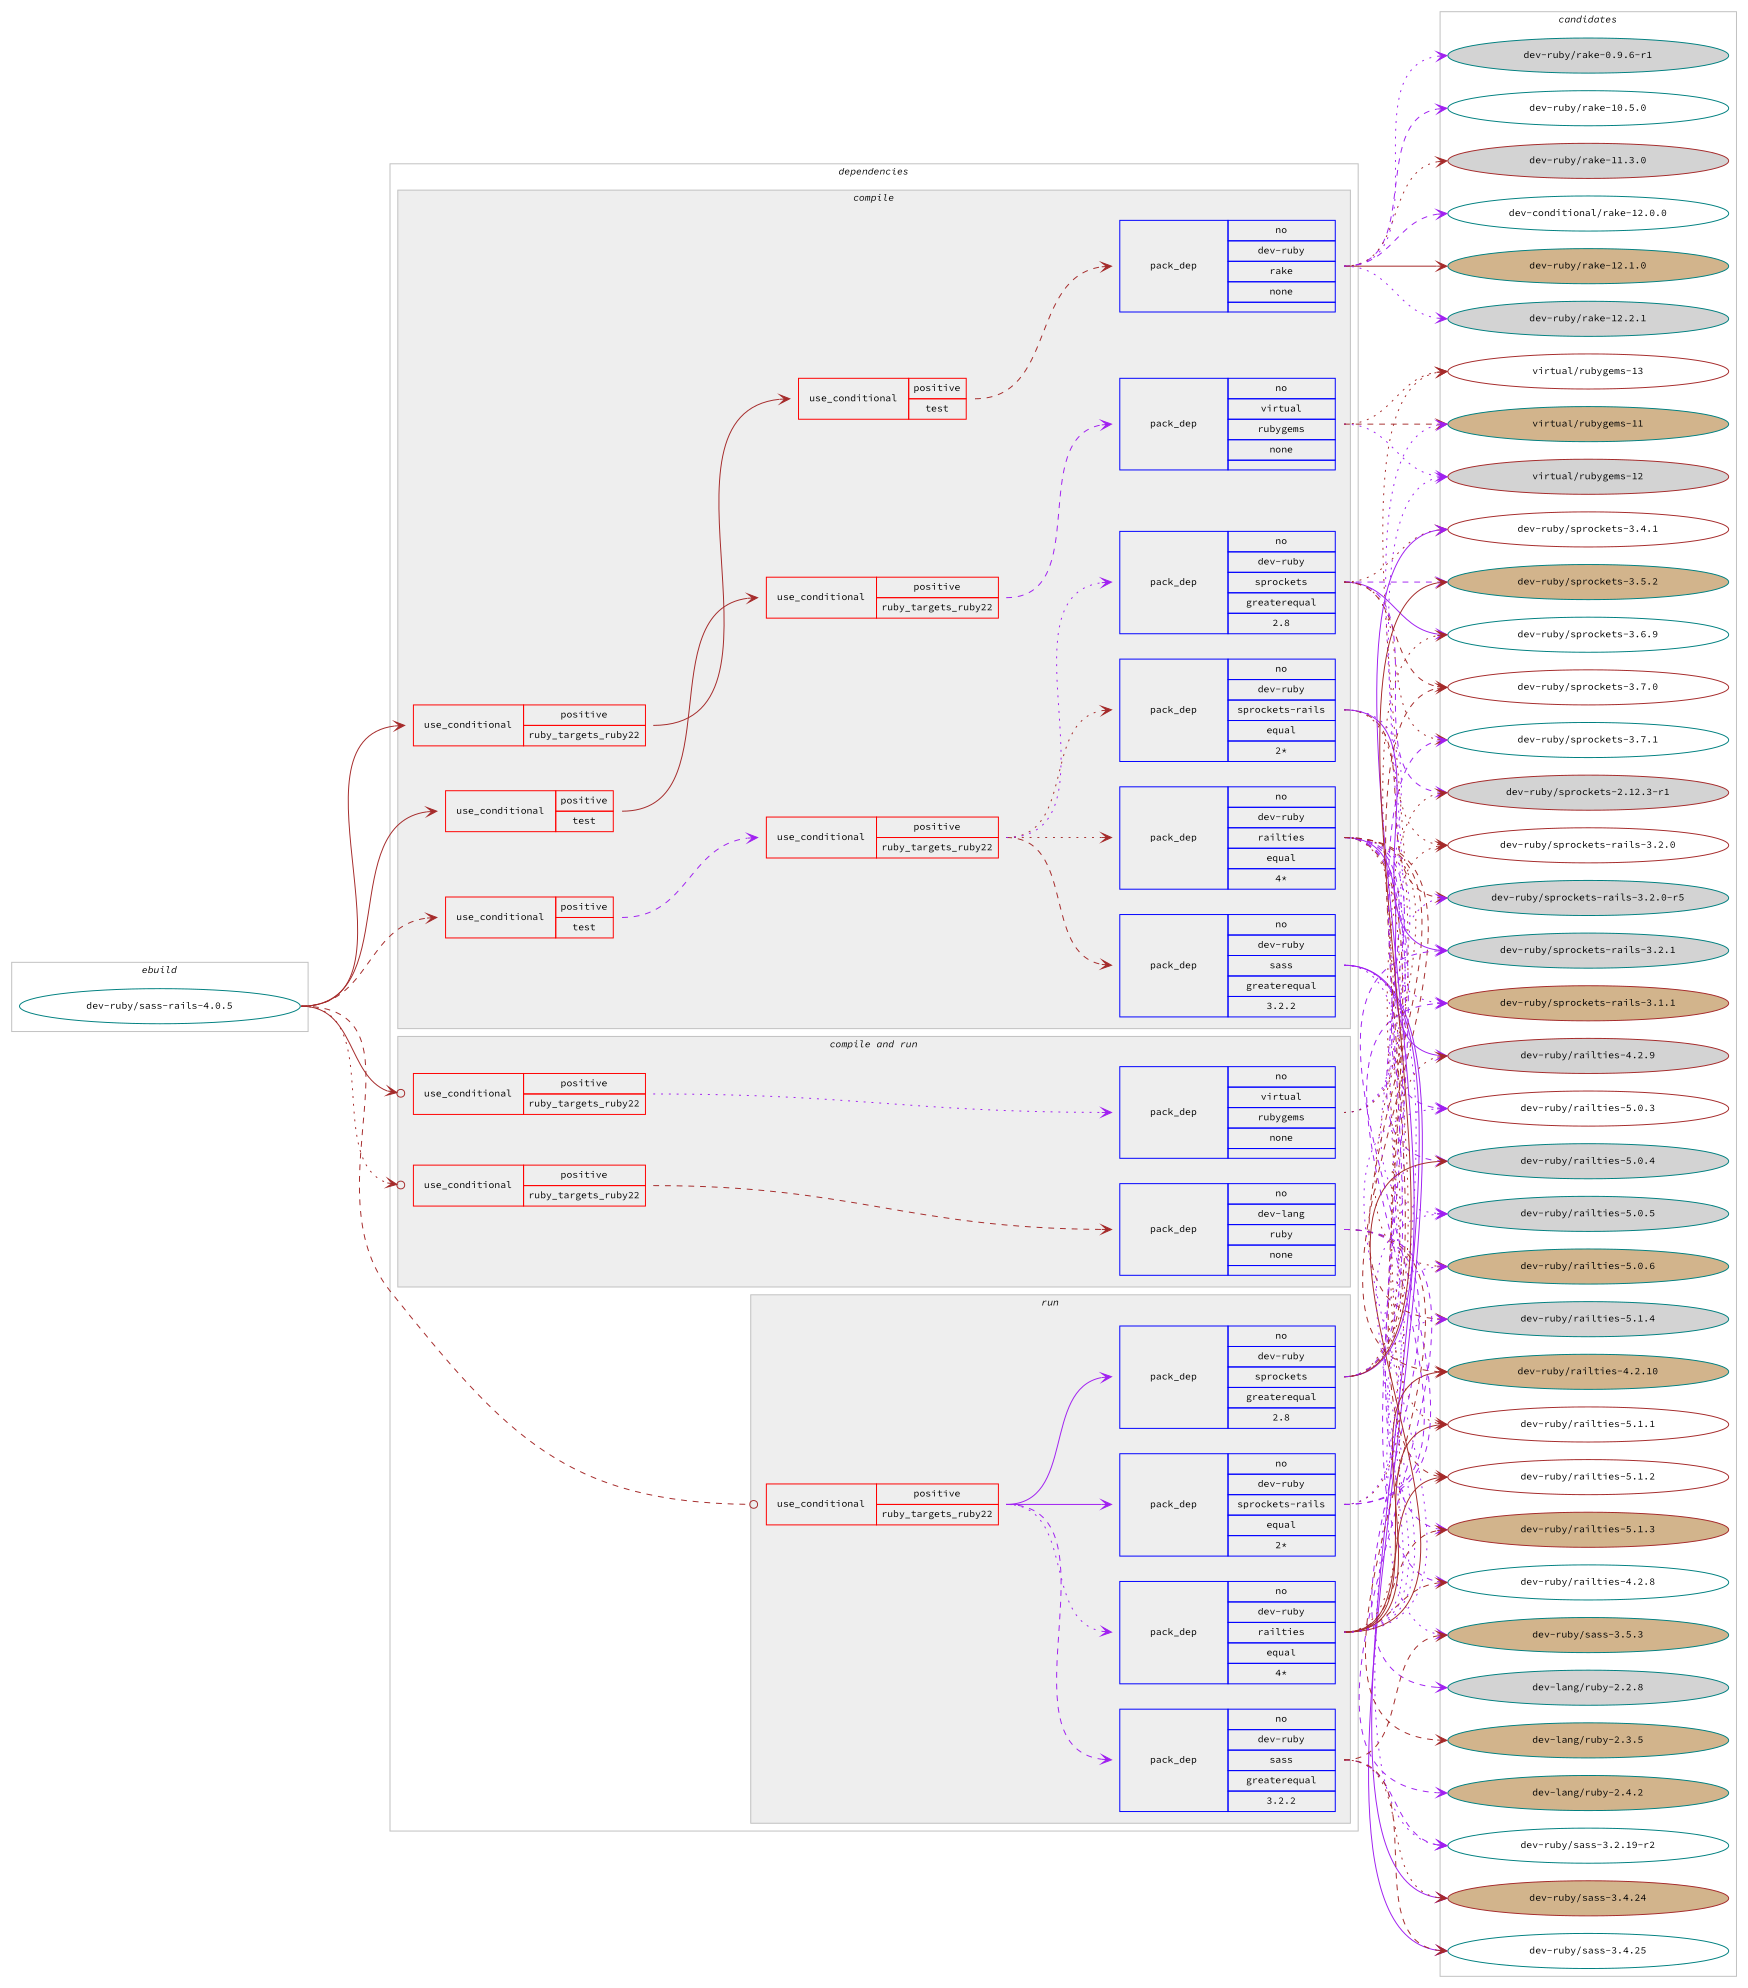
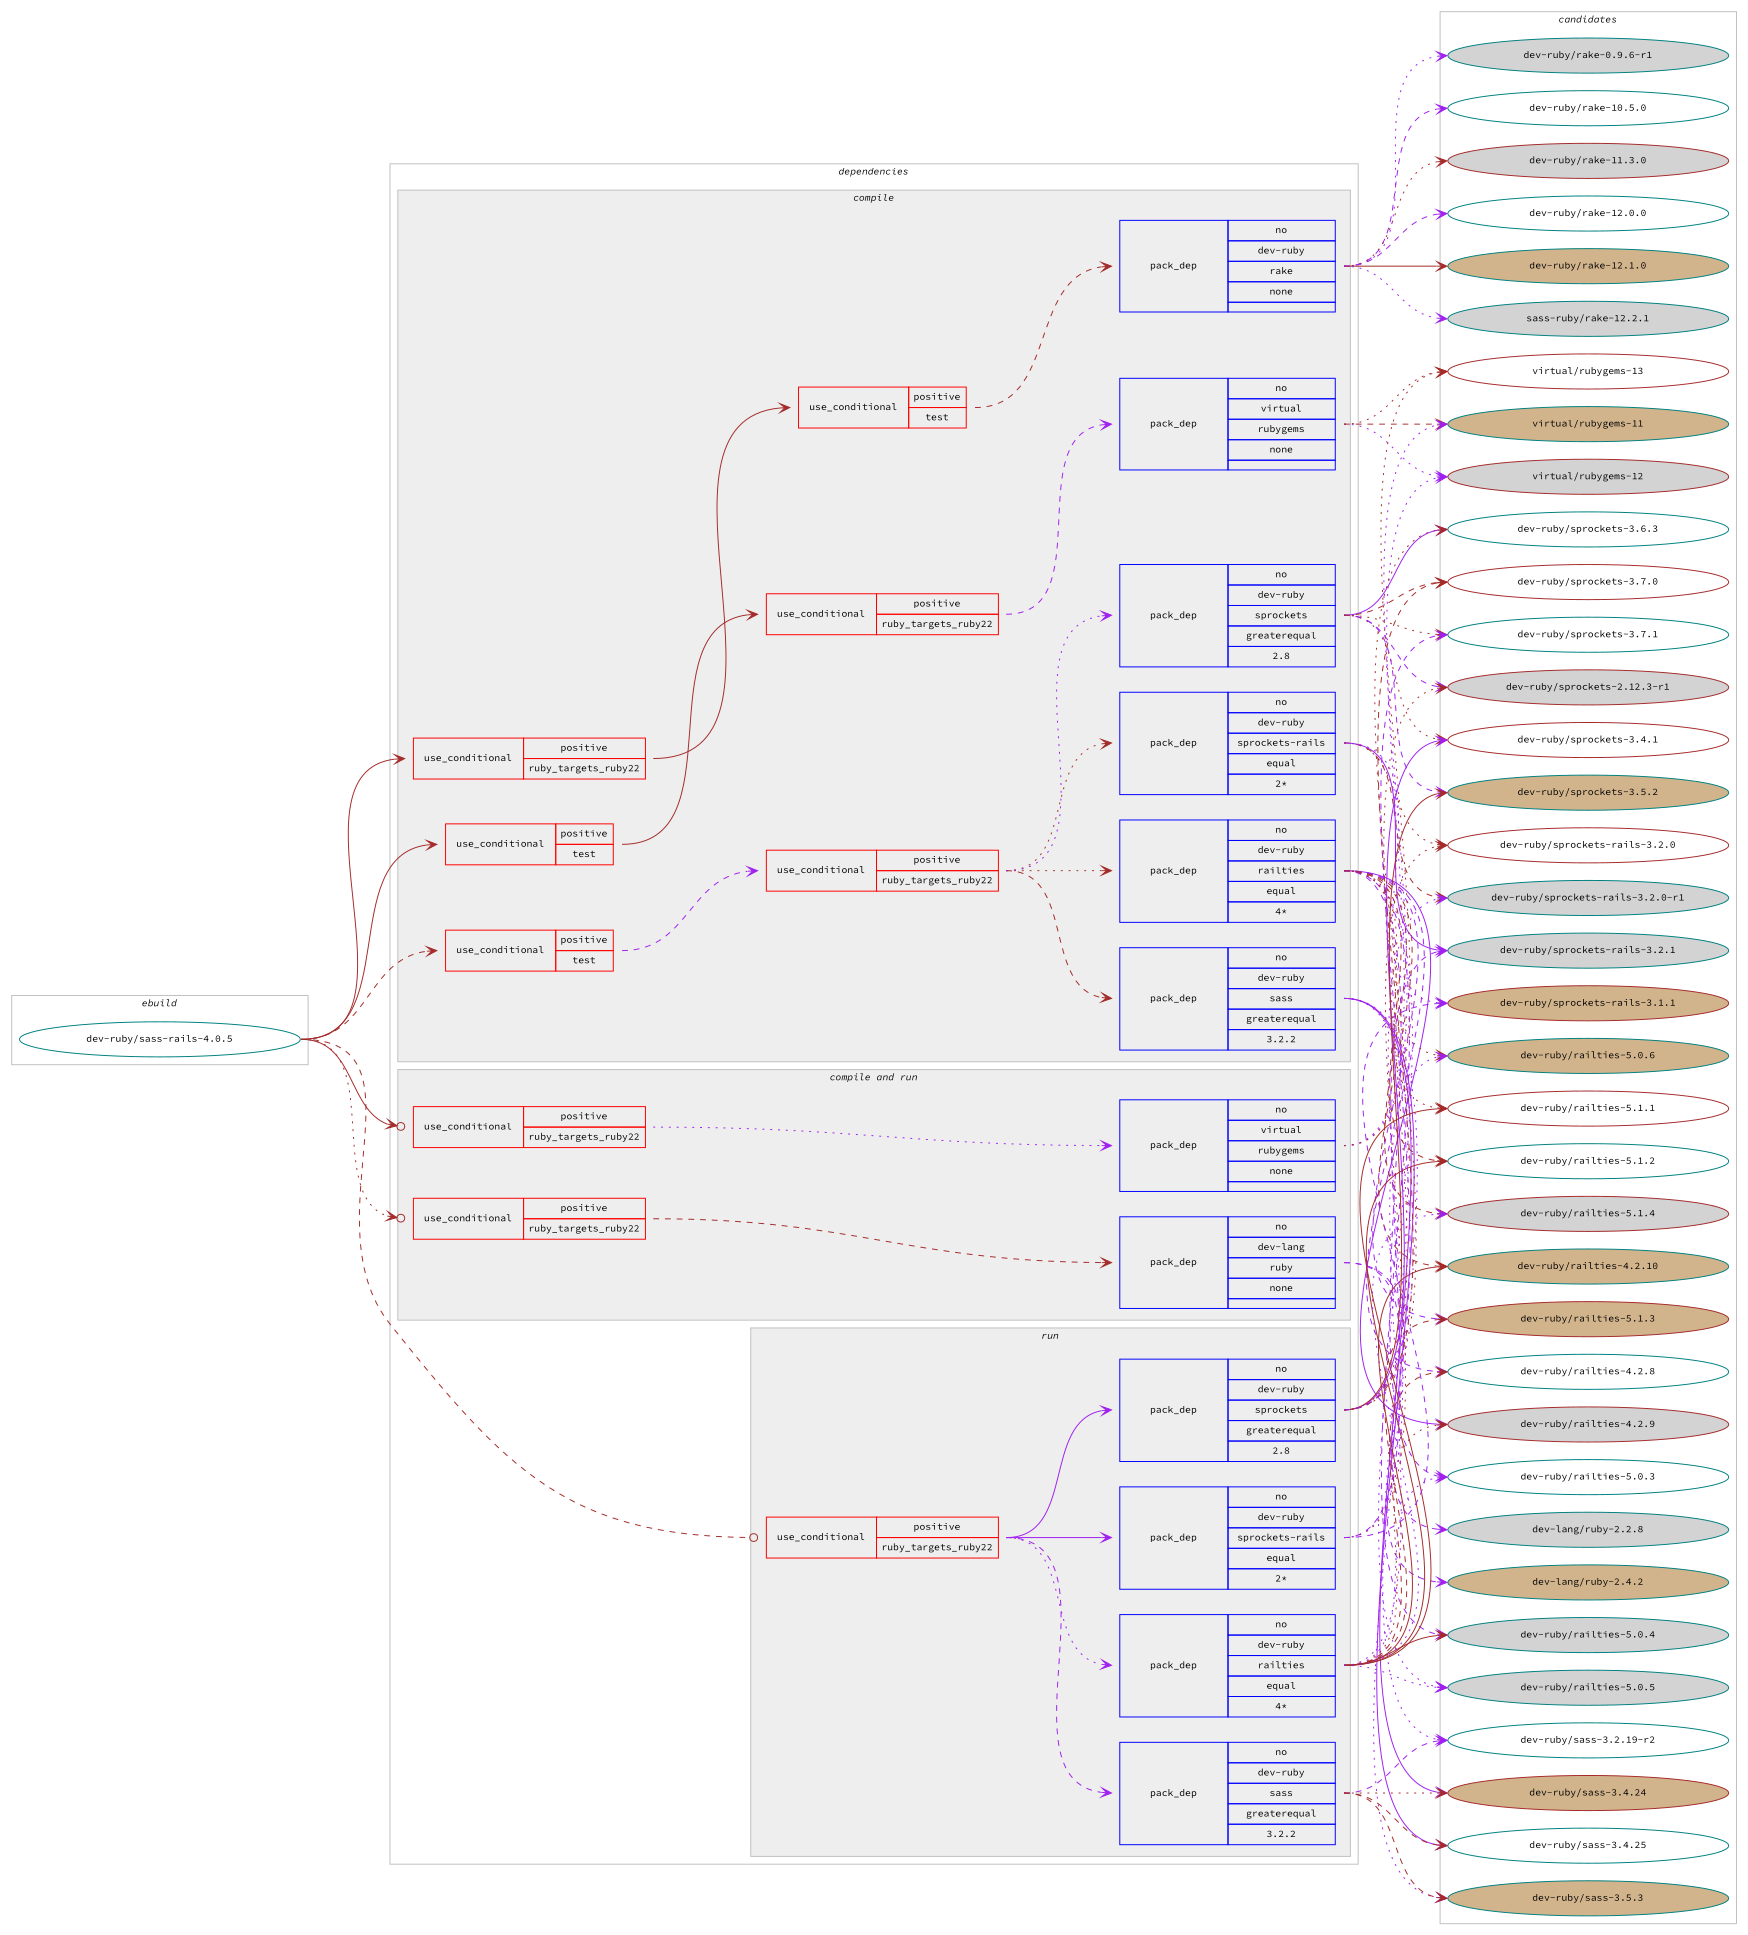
(1588, 214) -> (1588, 214)
(1588, 319) -> (1588, 319)
(1588, 635) -> (1588, 529)
(1588, 898) -> (1588, 898)
(1588, 1109) -> (1588, 1477)
(1588, 1319) -> (1588, 1214)
(1588, 1477) -> (1588, 1161)
(1588, 1740) -> none
